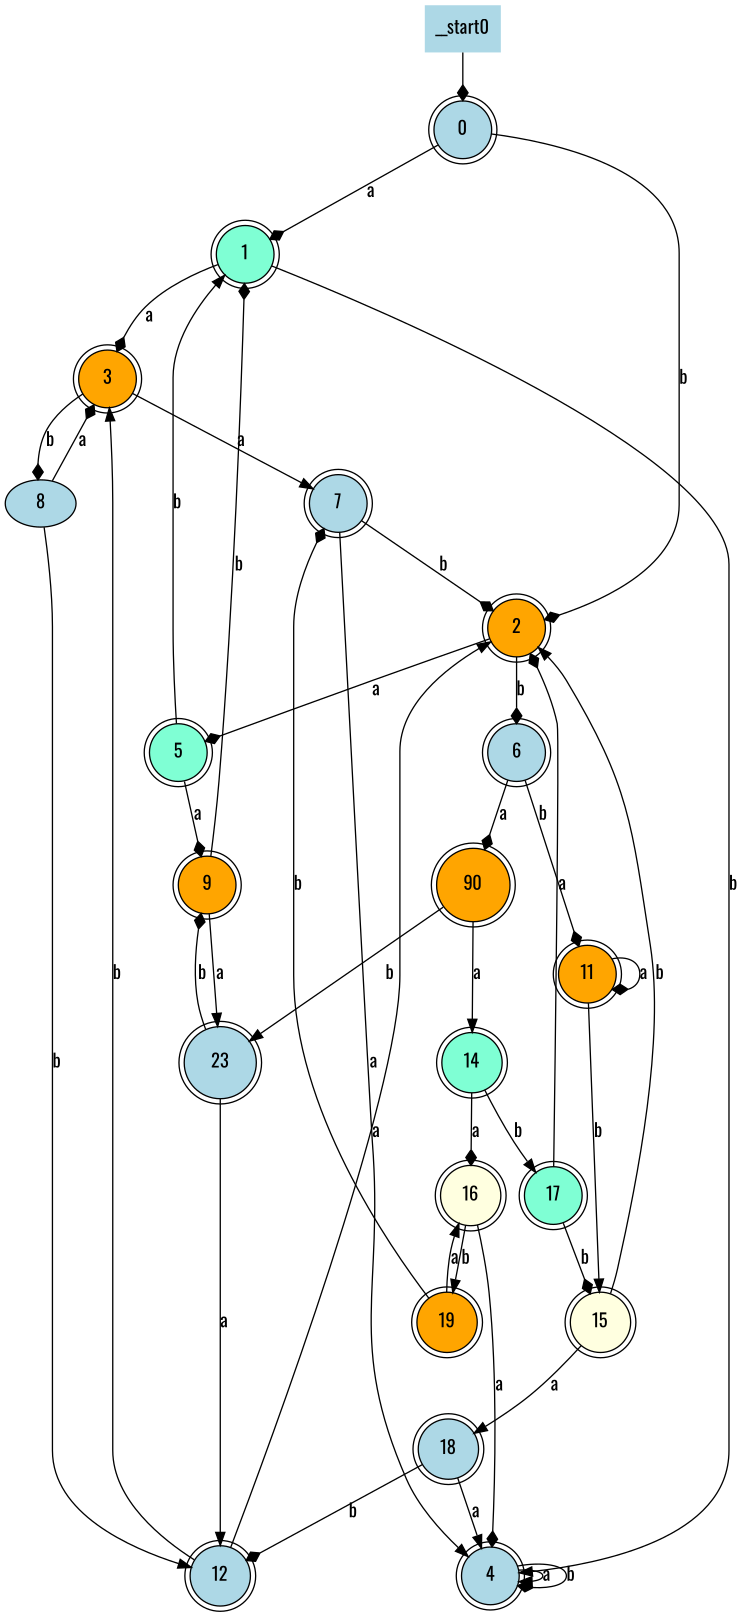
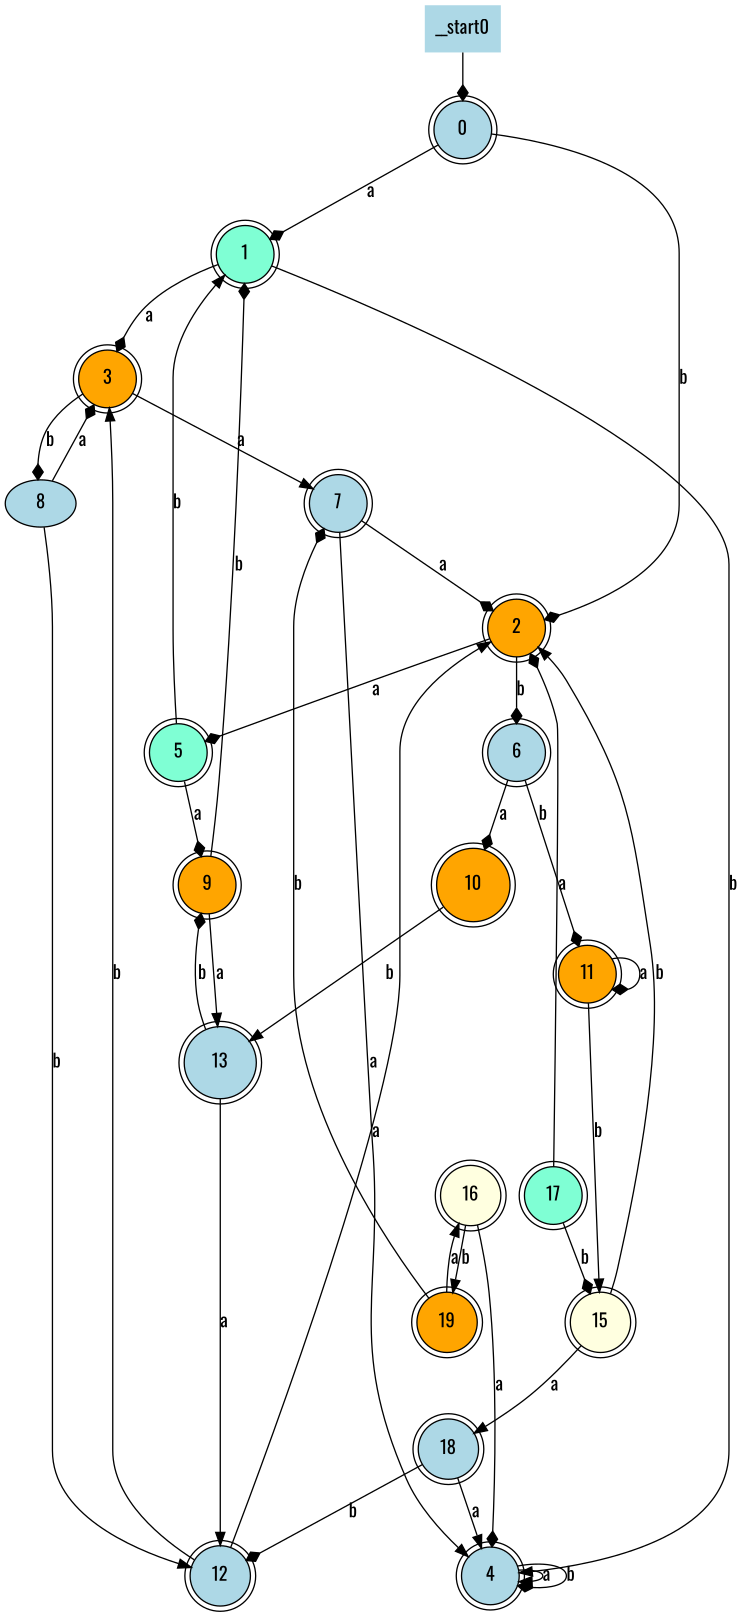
(444, 566) -> (444, 566)
(473, 885) -> (473, 885)
(220, 1063) -> (220, 1063)
(472, 1063) -> none
